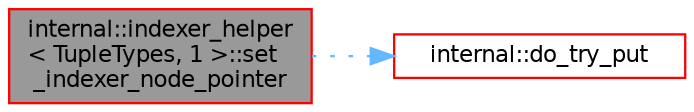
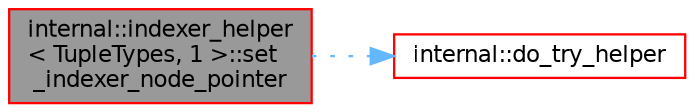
(540, 56) -> (540, 56)
